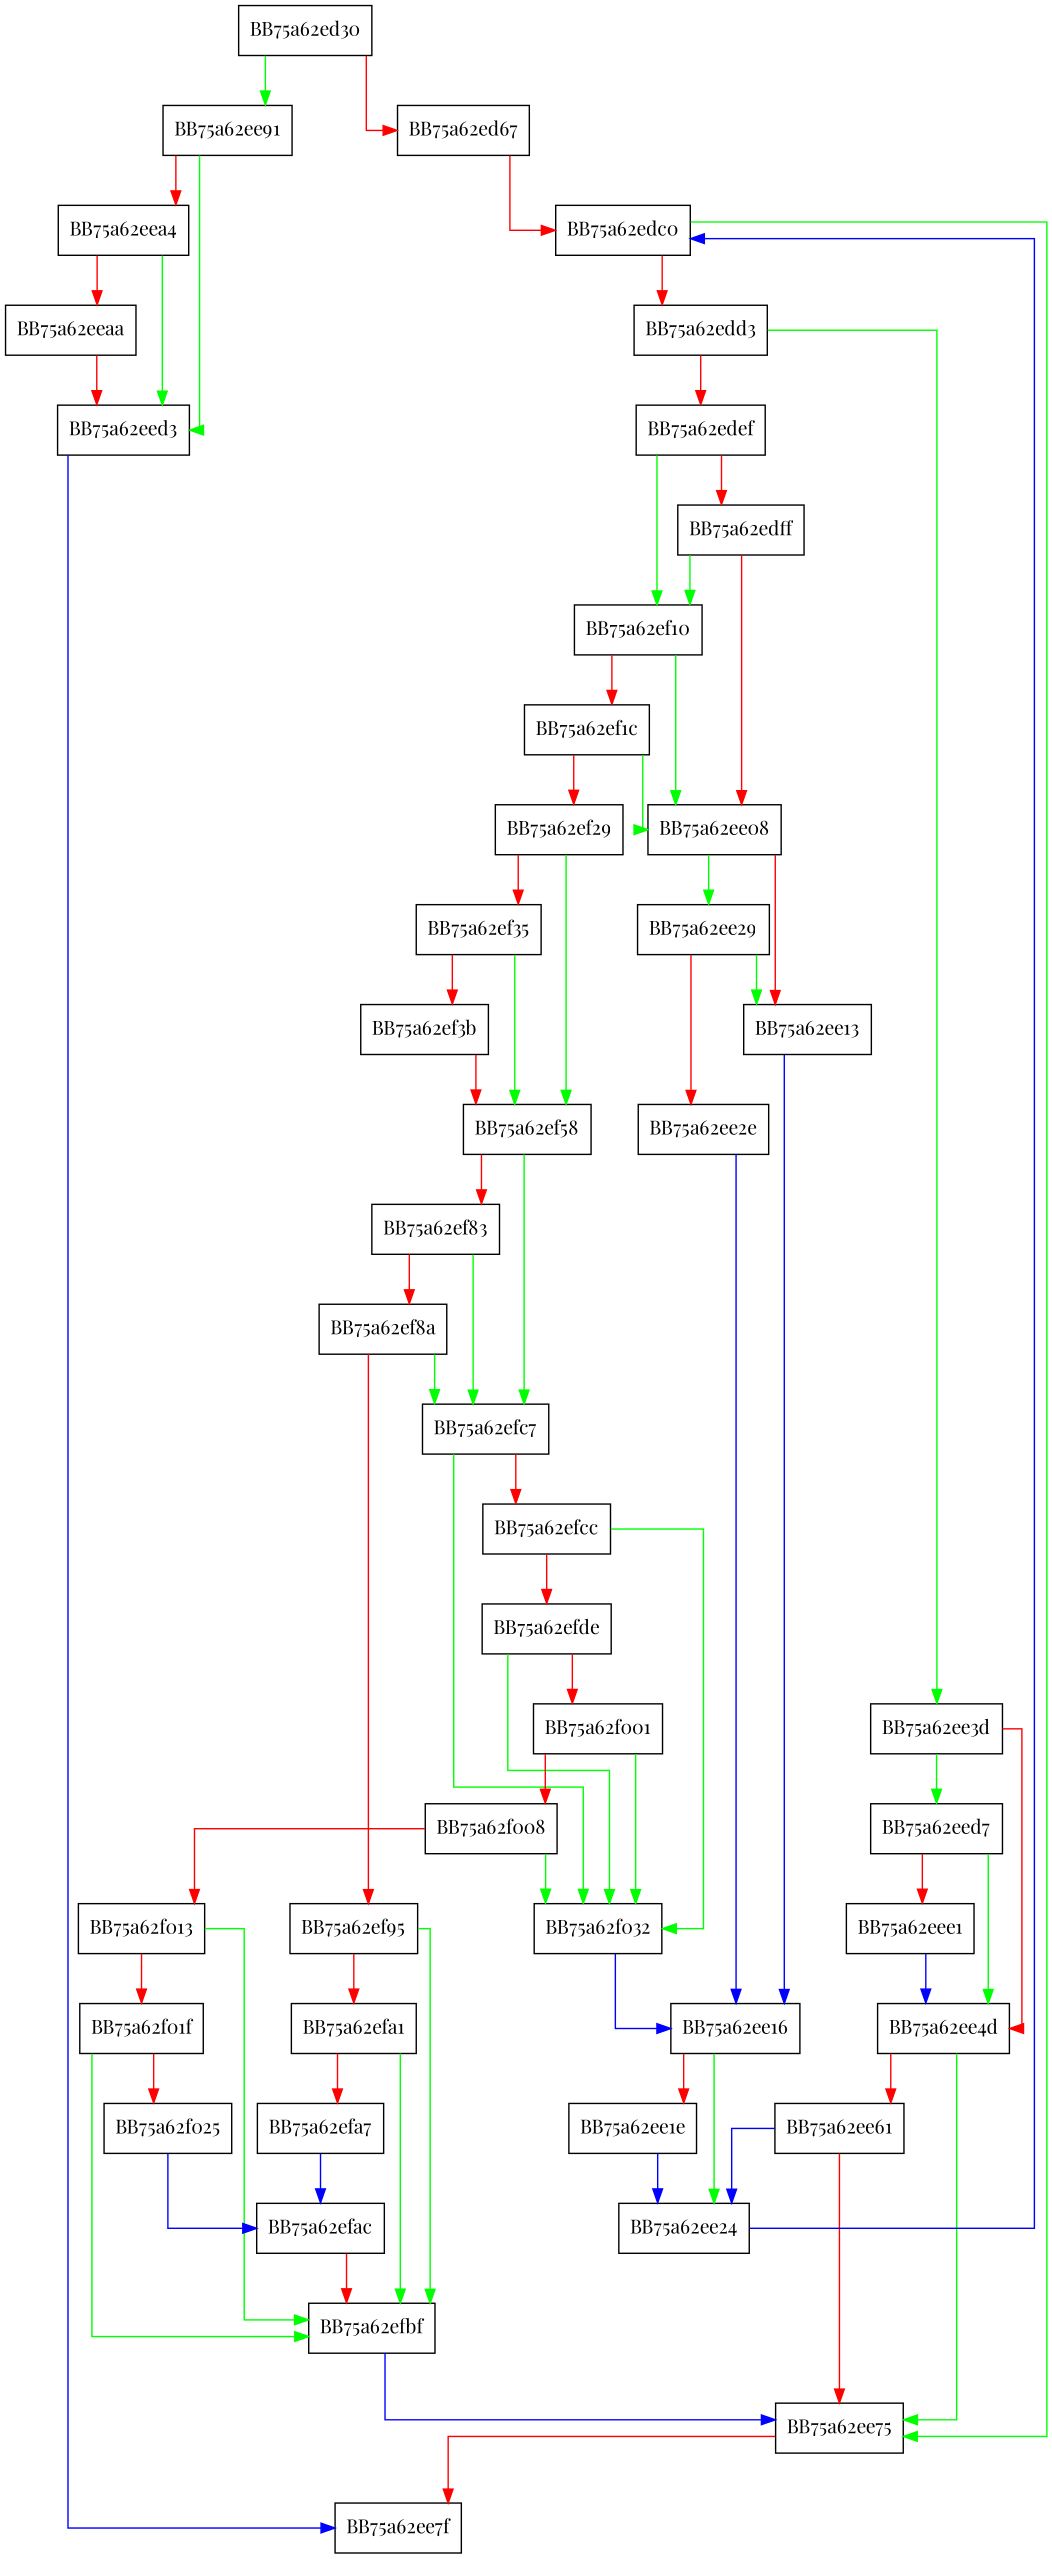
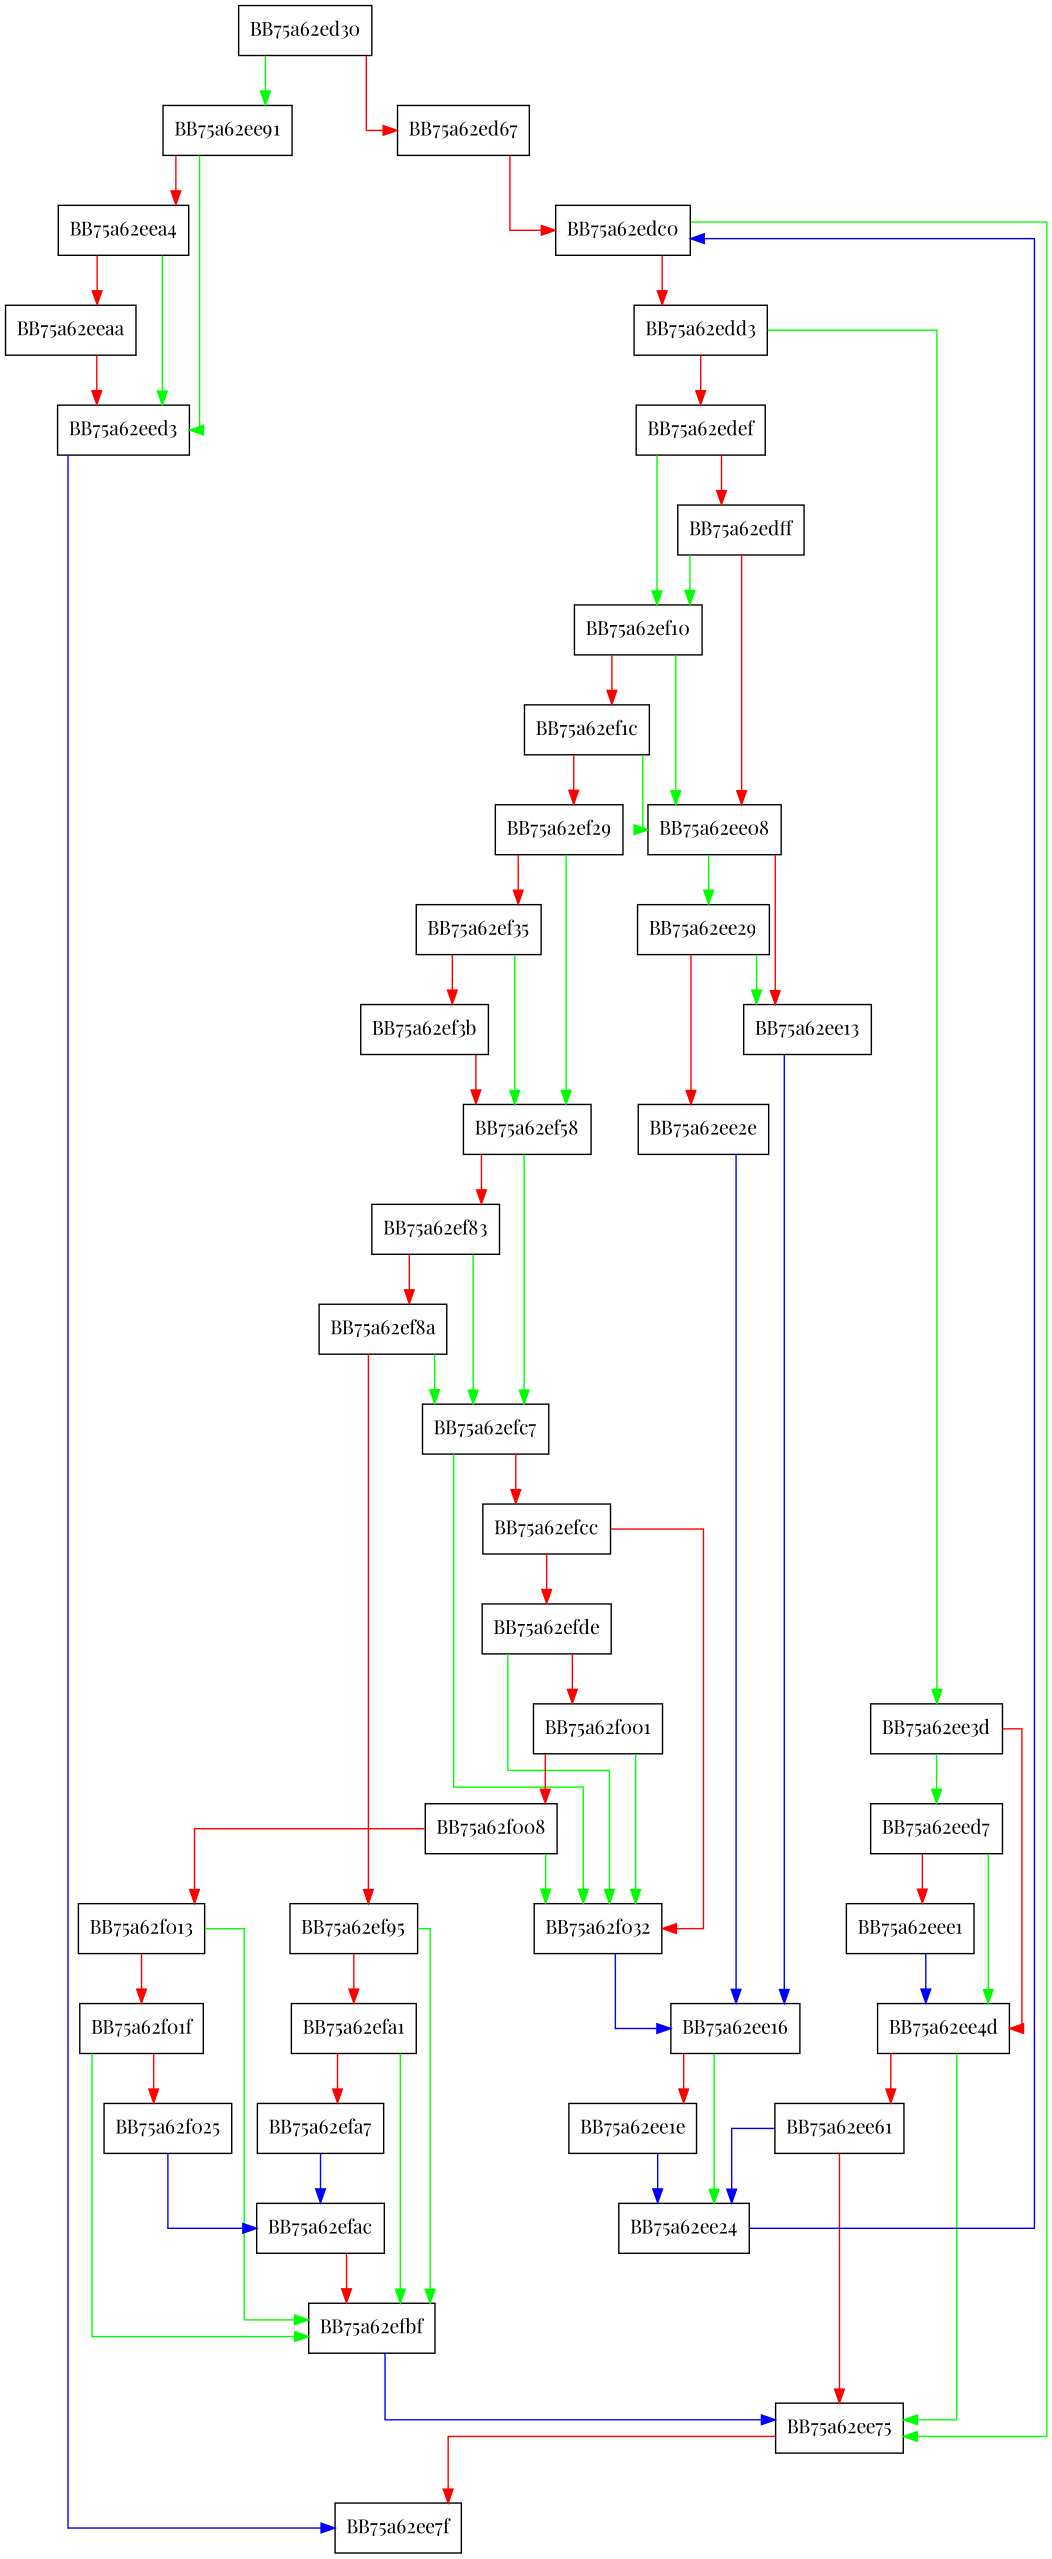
(703, 1696) -> (703, 1696)
